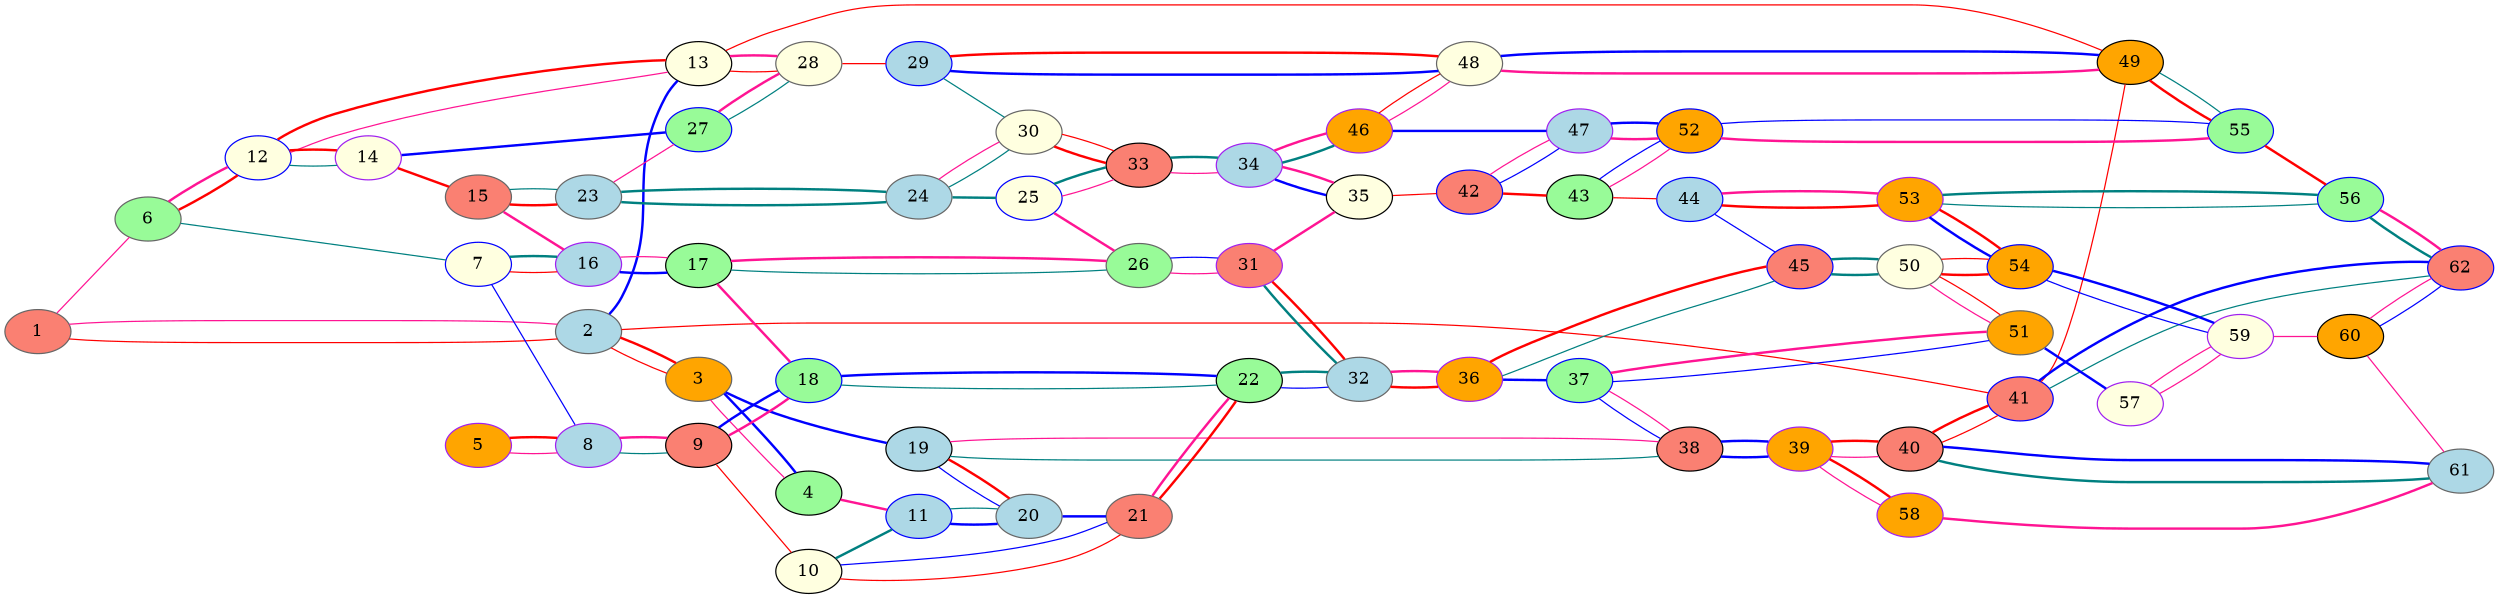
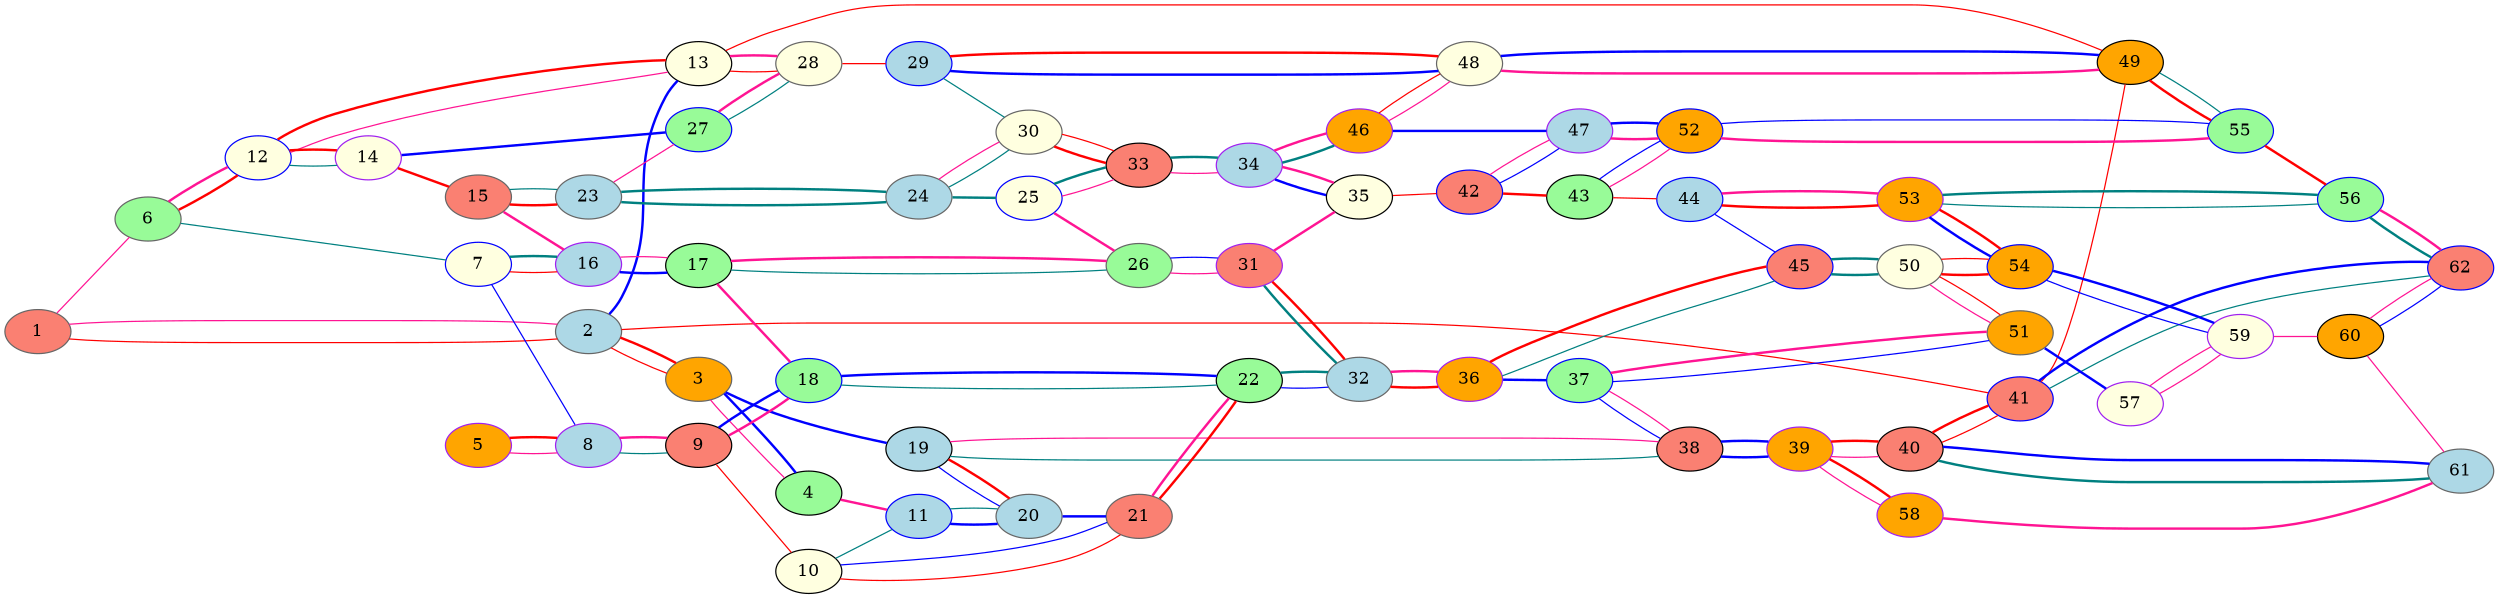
(864, 544) -> (864, 544)
